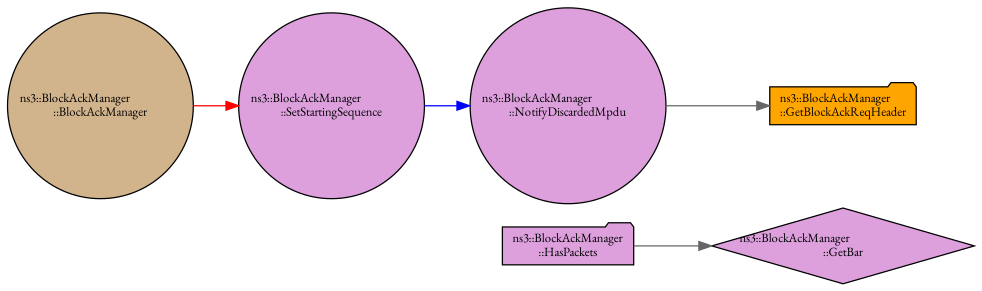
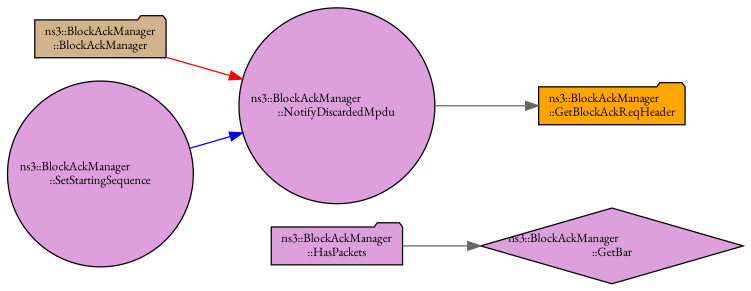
(100, 106) -> (100, 39)
(210, 106) -> (198, 66)
